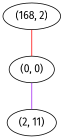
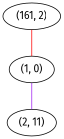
(32, 16) -> (32, 16)
(32, 69) -> (32, 69)
